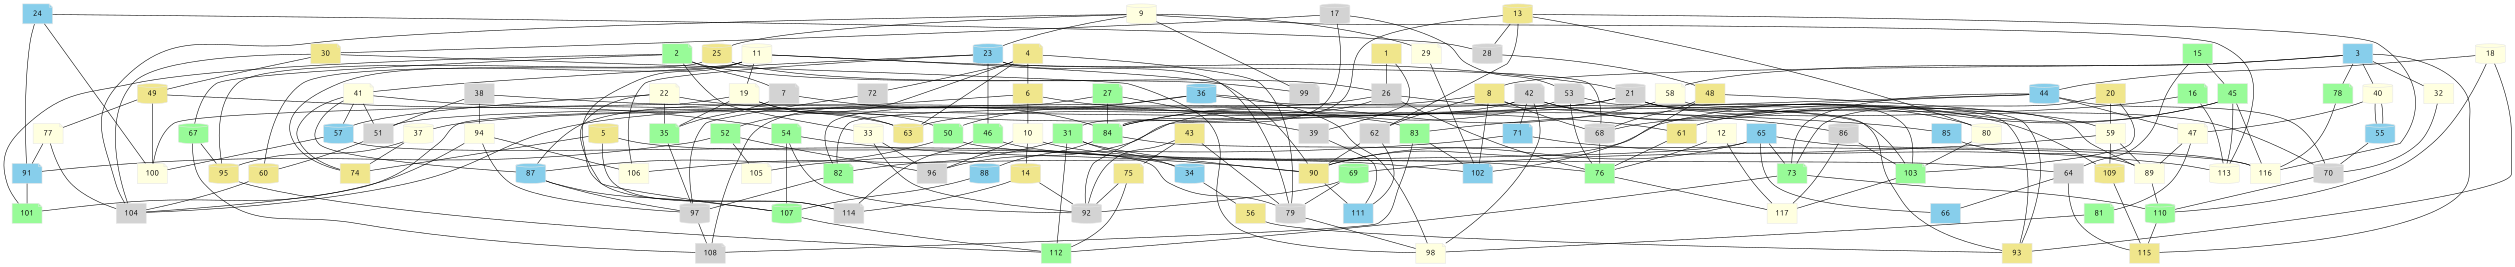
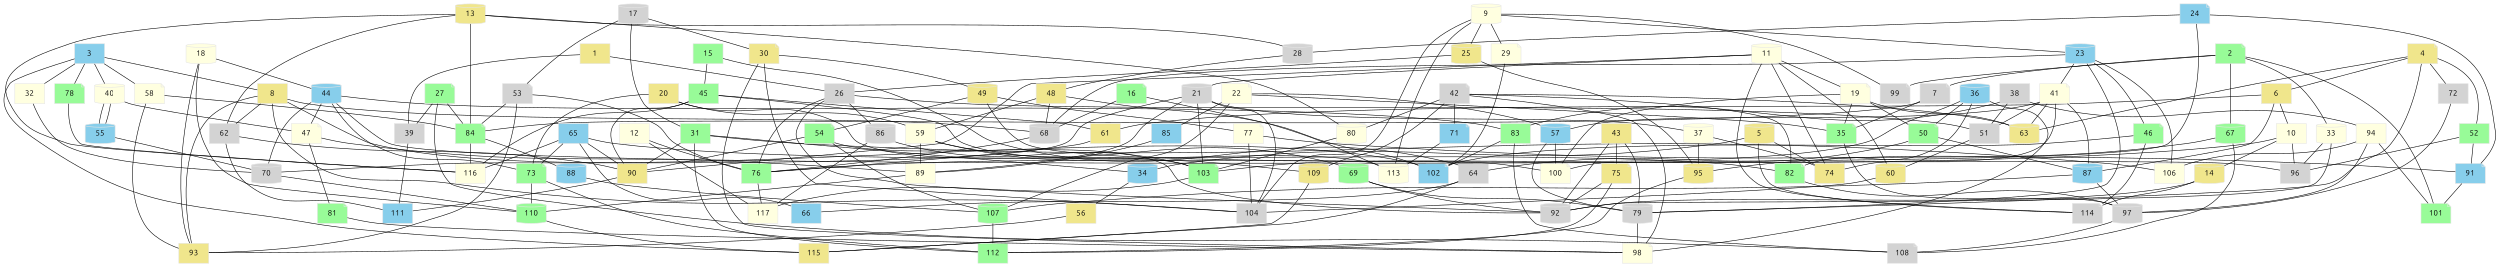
(756, 173) -> none
